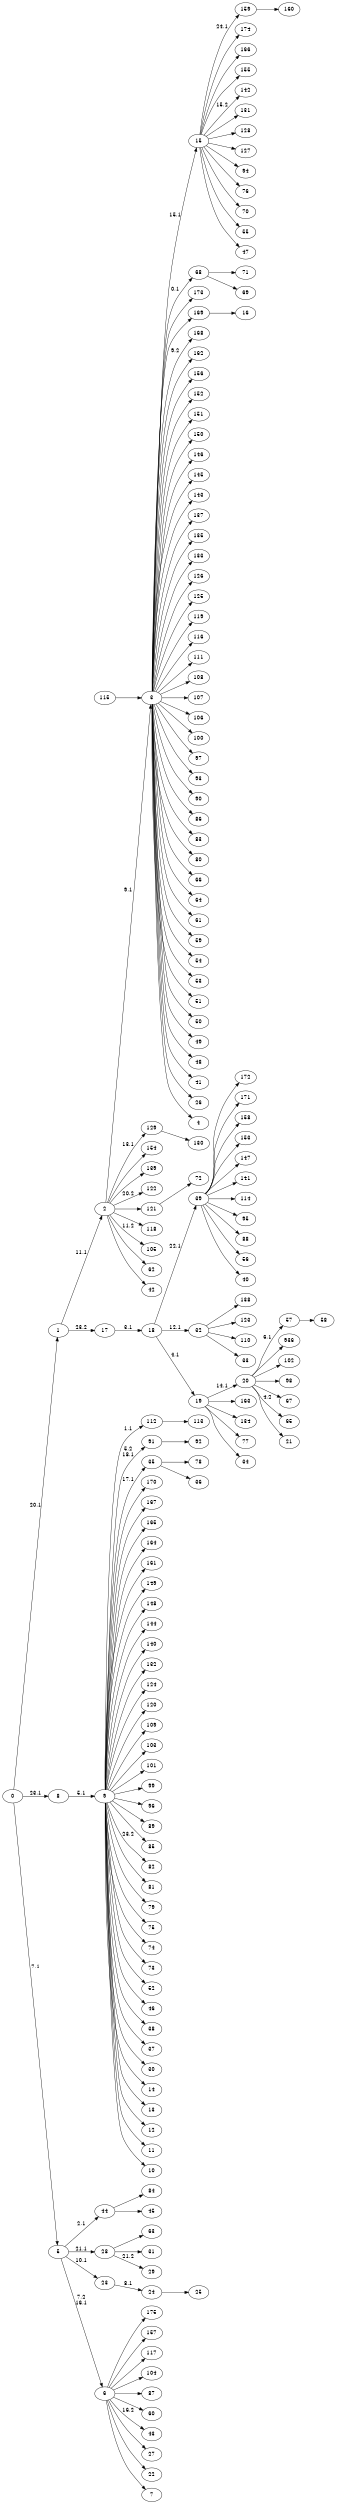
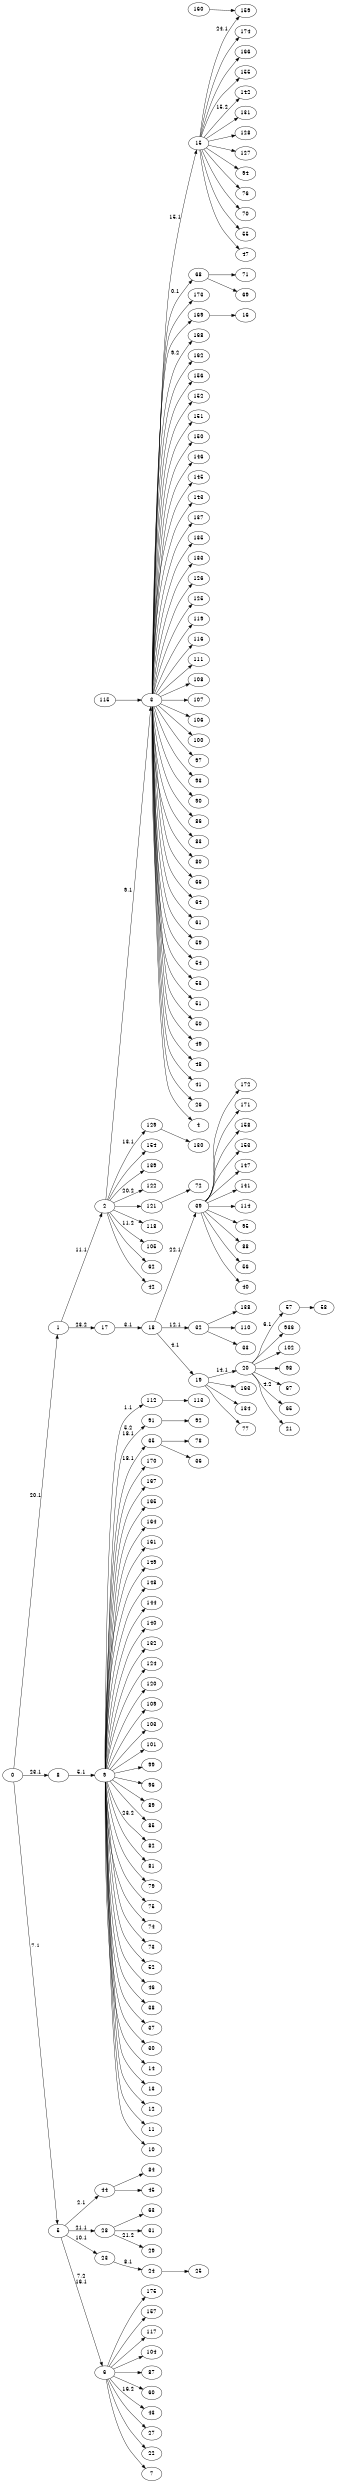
(266, 9) -> (220, 10)
(246, 1320) -> none
(246, 1462) -> none
(128, 1480) -> (128, 1459)
